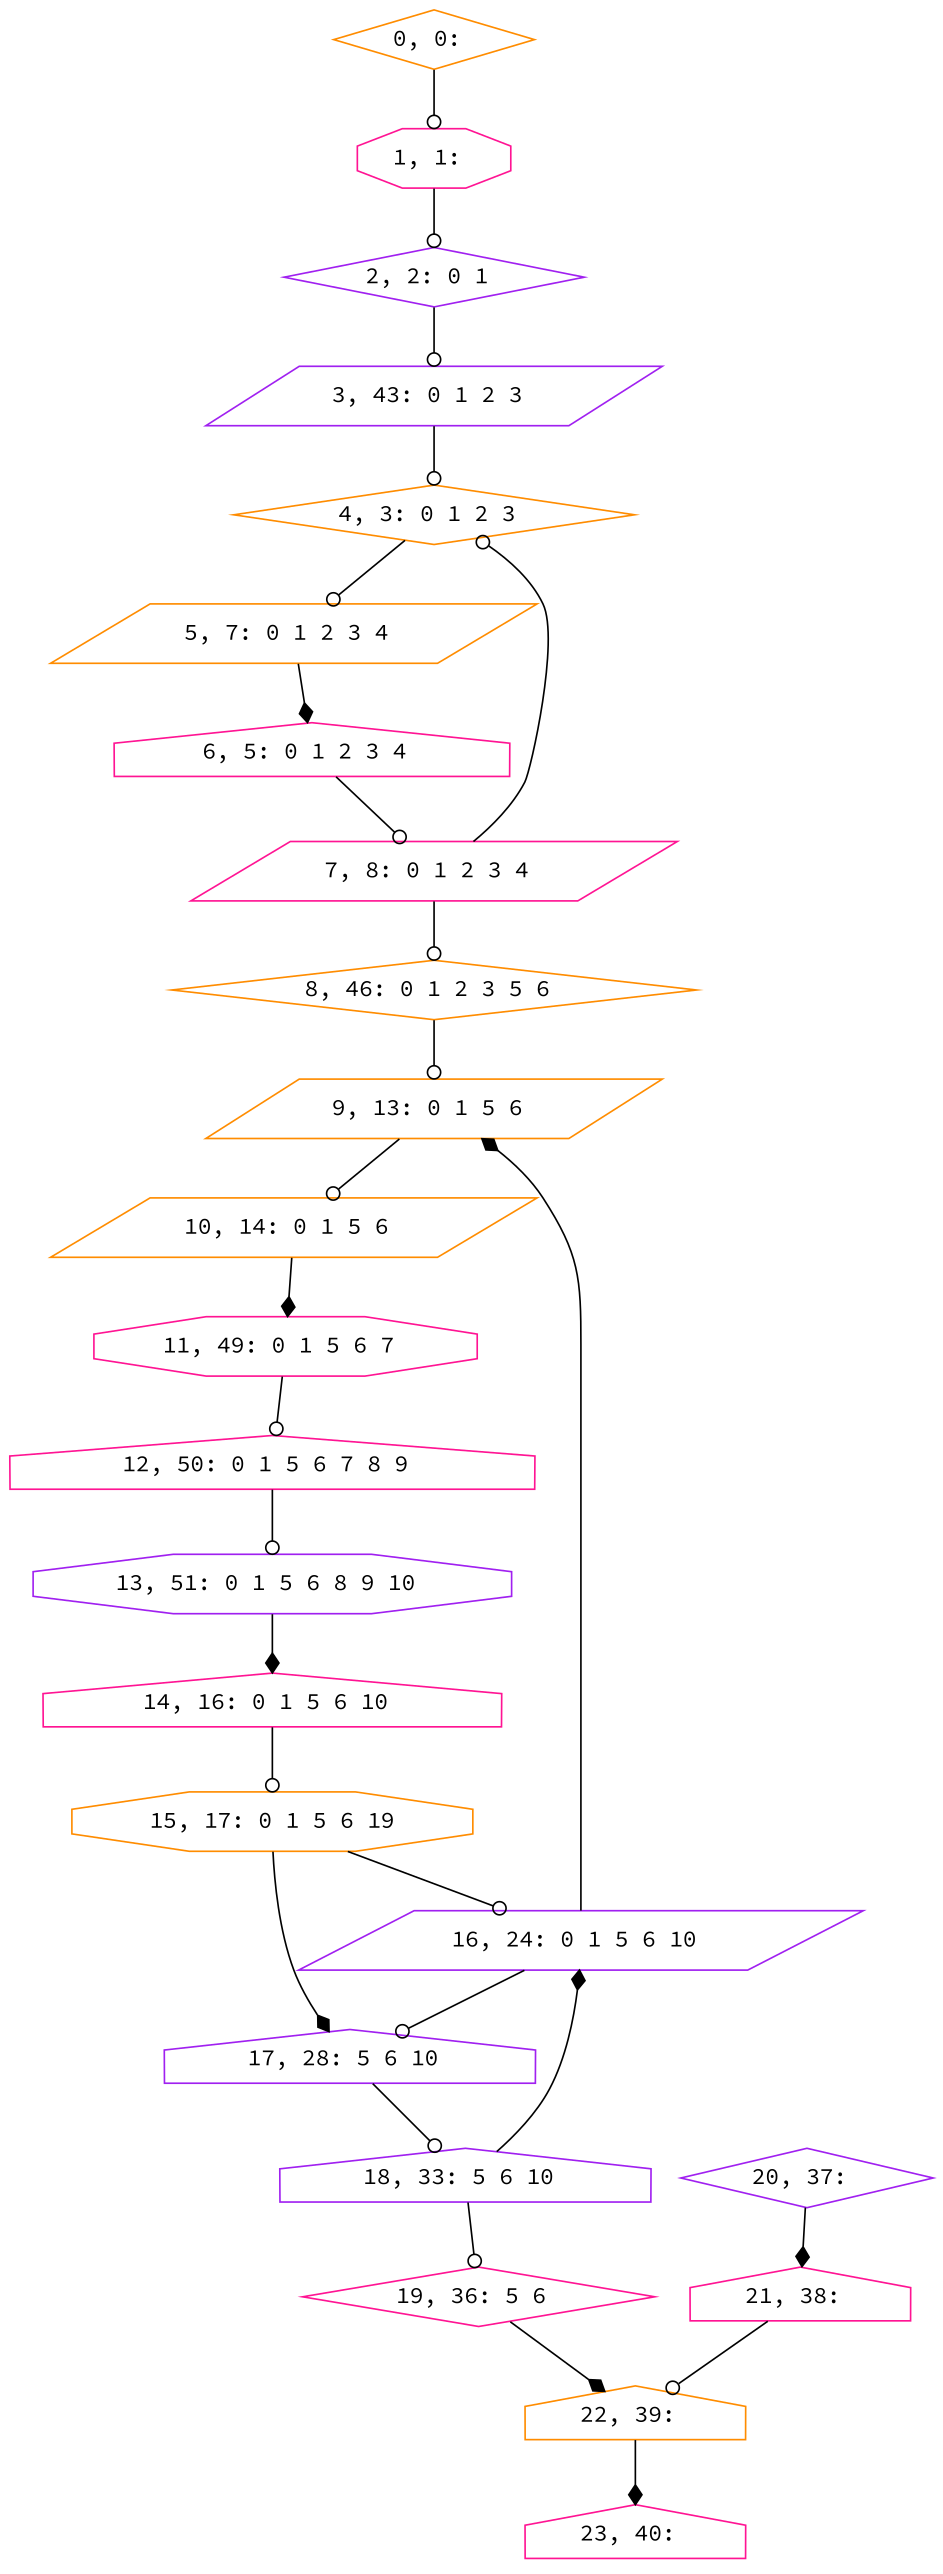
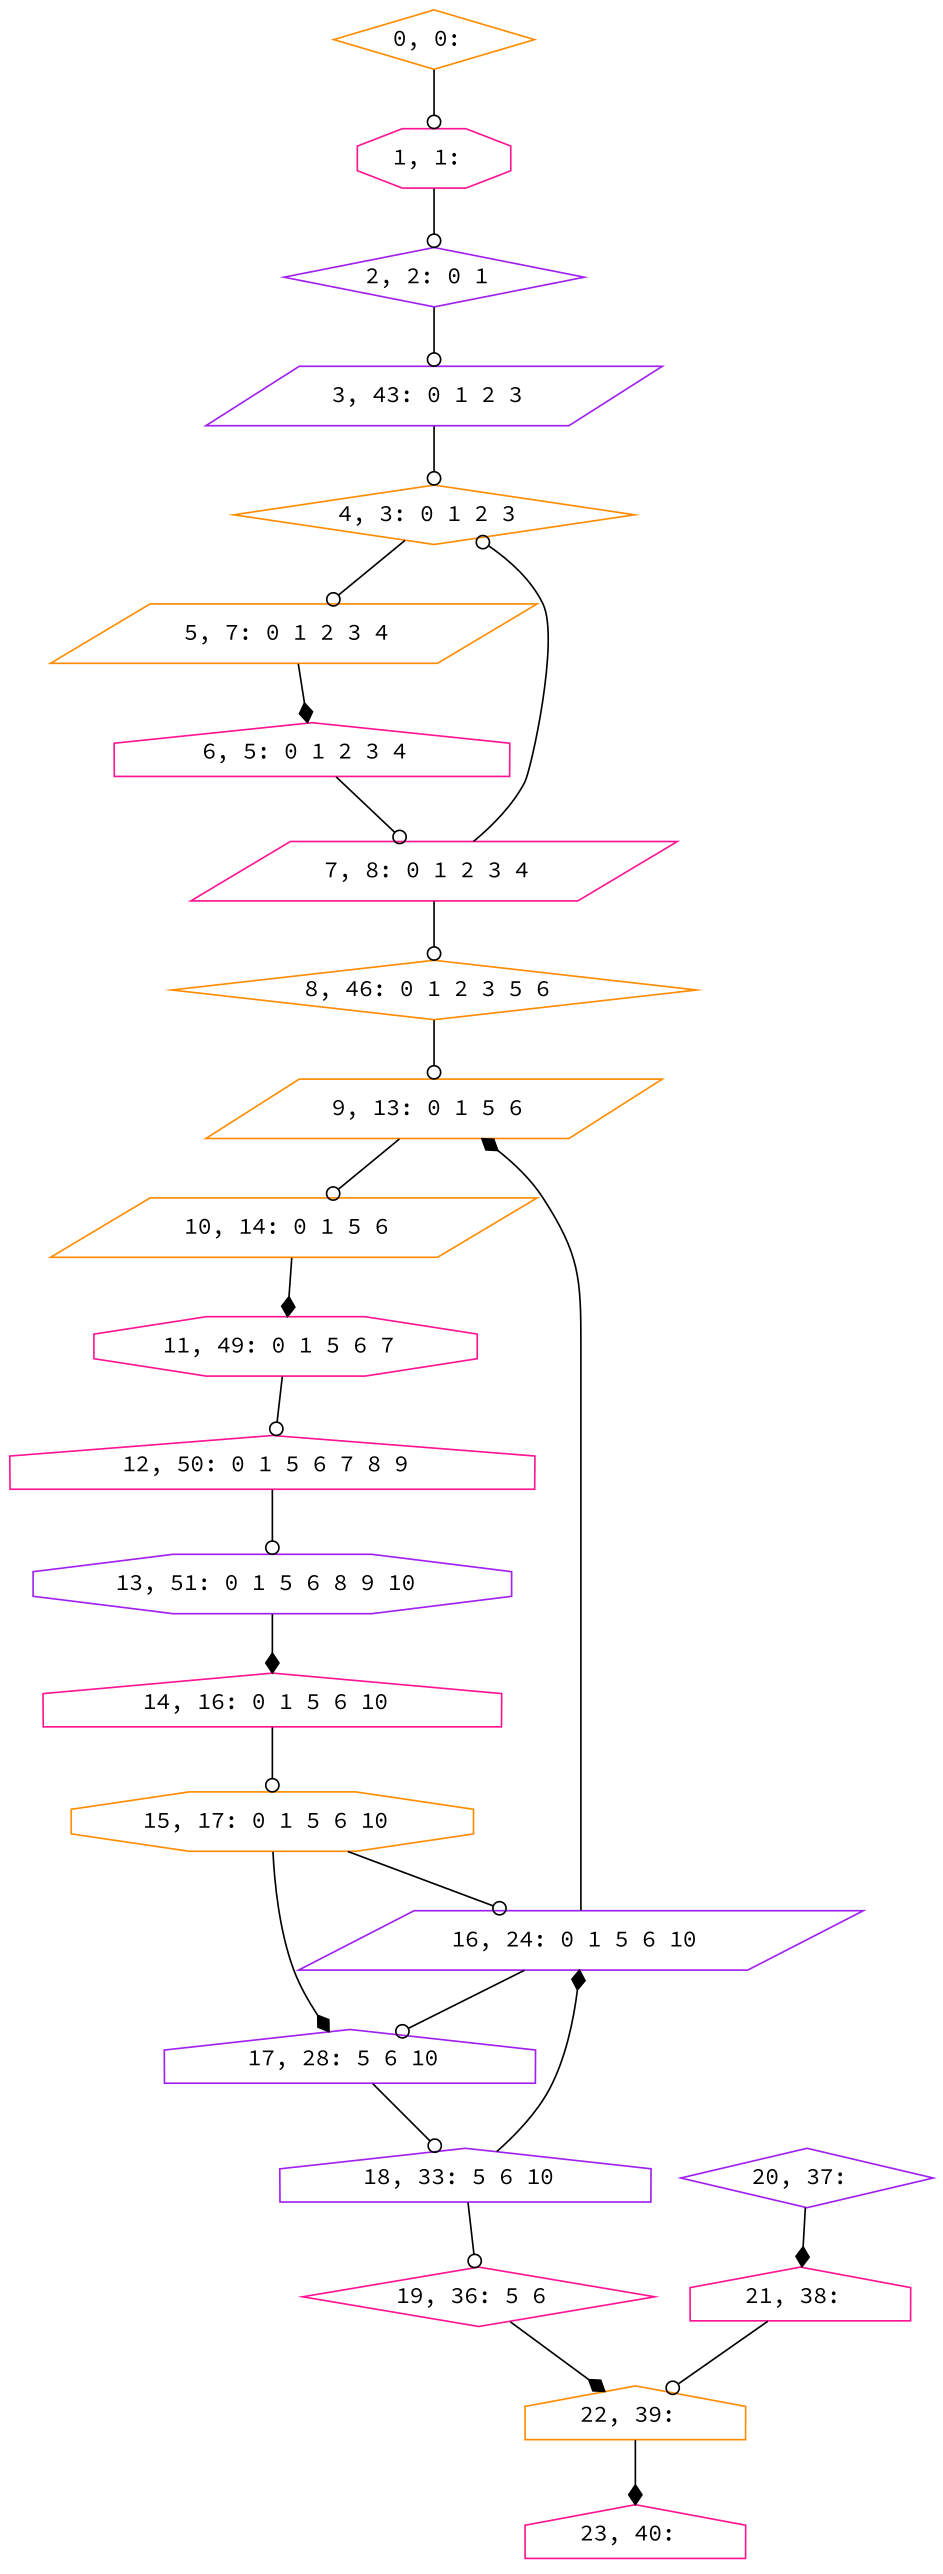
(272, 1822) -> (272, 1822)
